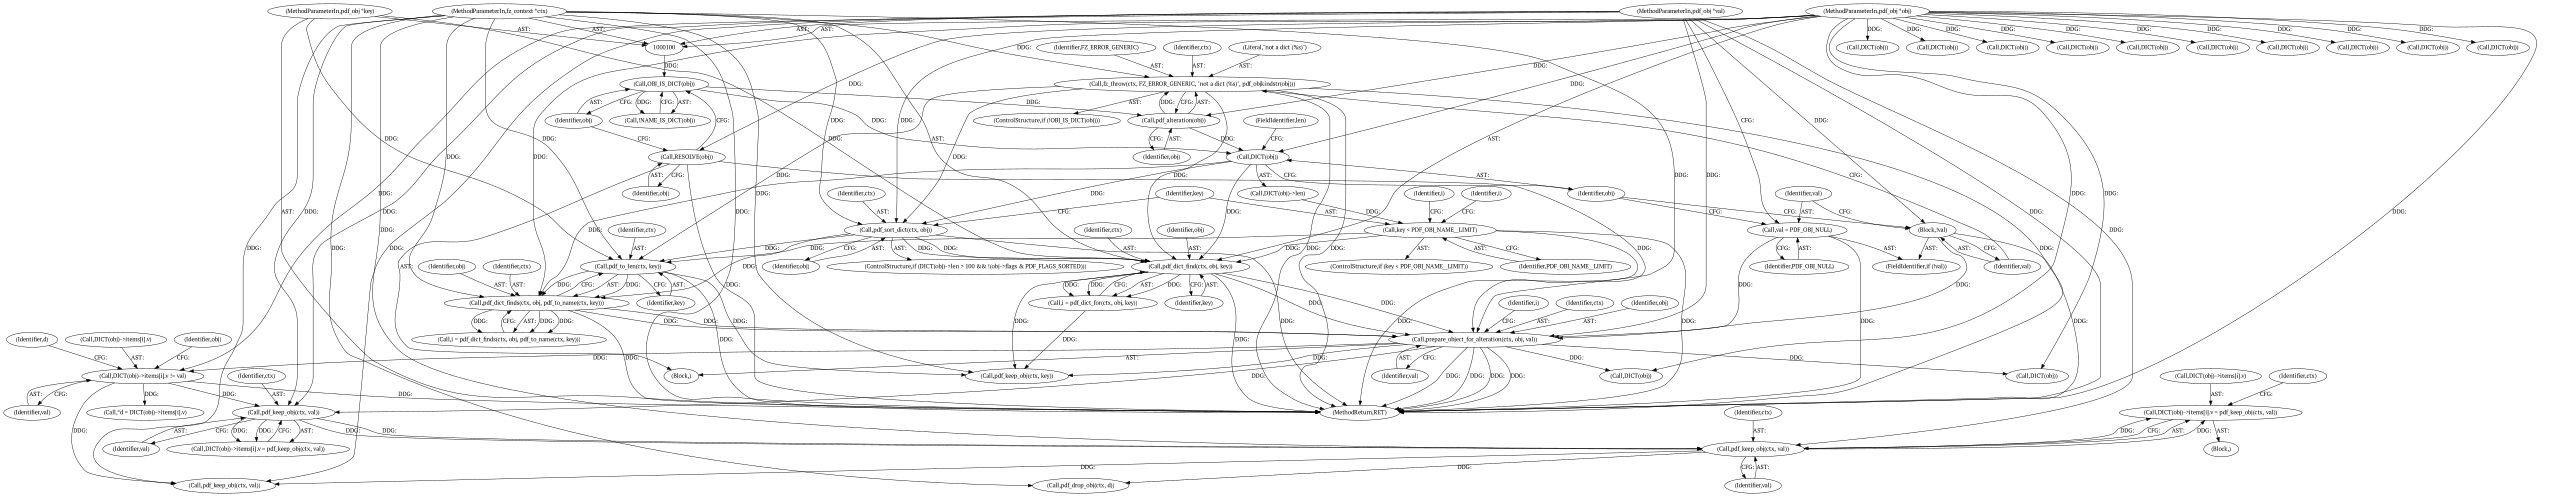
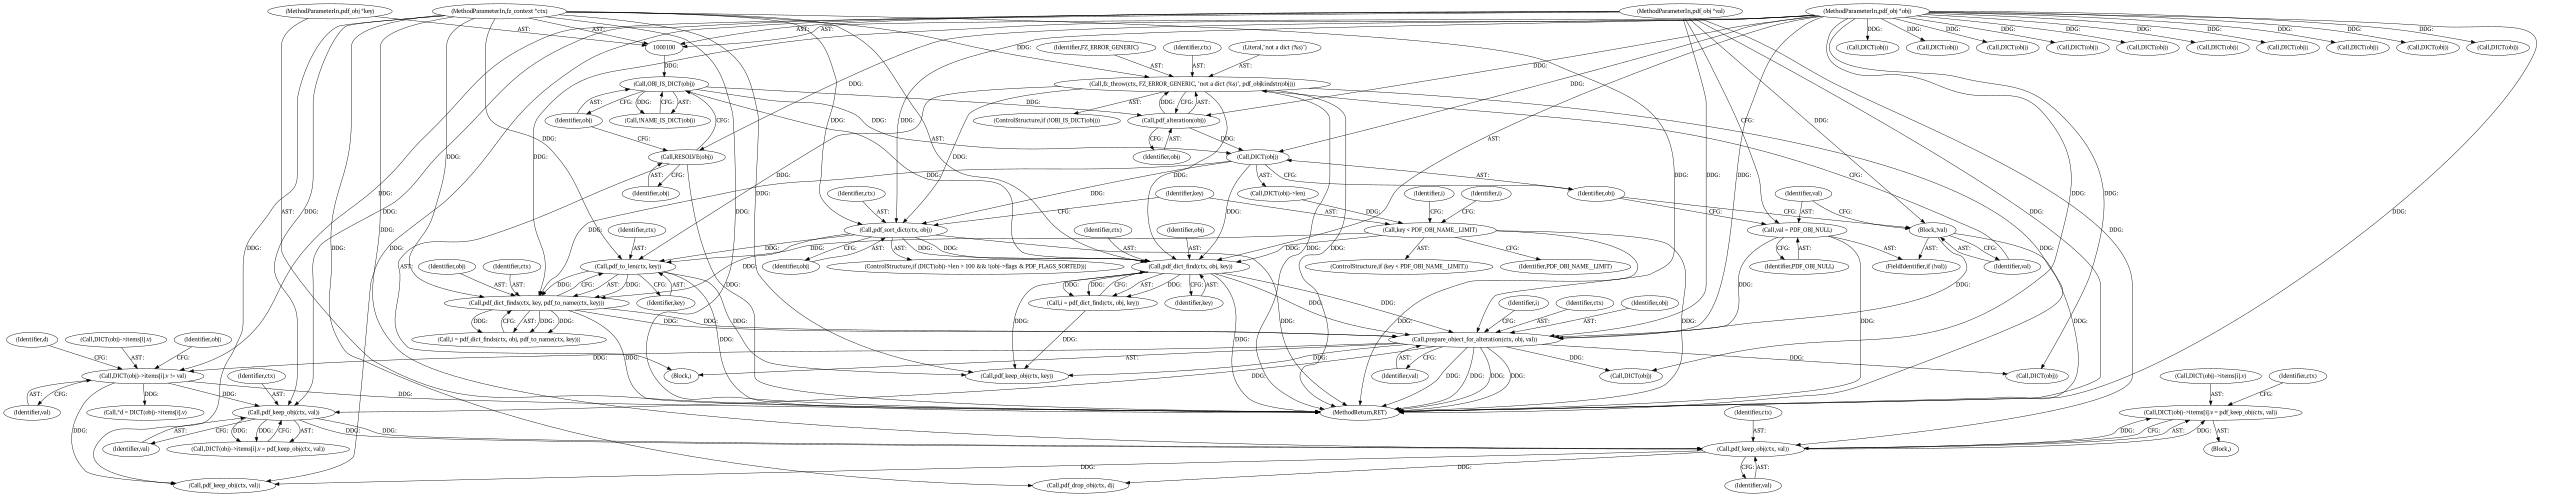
(793, 120) -> (933, 180)
(1281, 121) -> none
(420, 161) -> none
(1271, 180) -> (1731, 226)
(1481, 254) -> none
(537, 303) -> (537, 303)
(1093, 303) -> (1093, 303)
